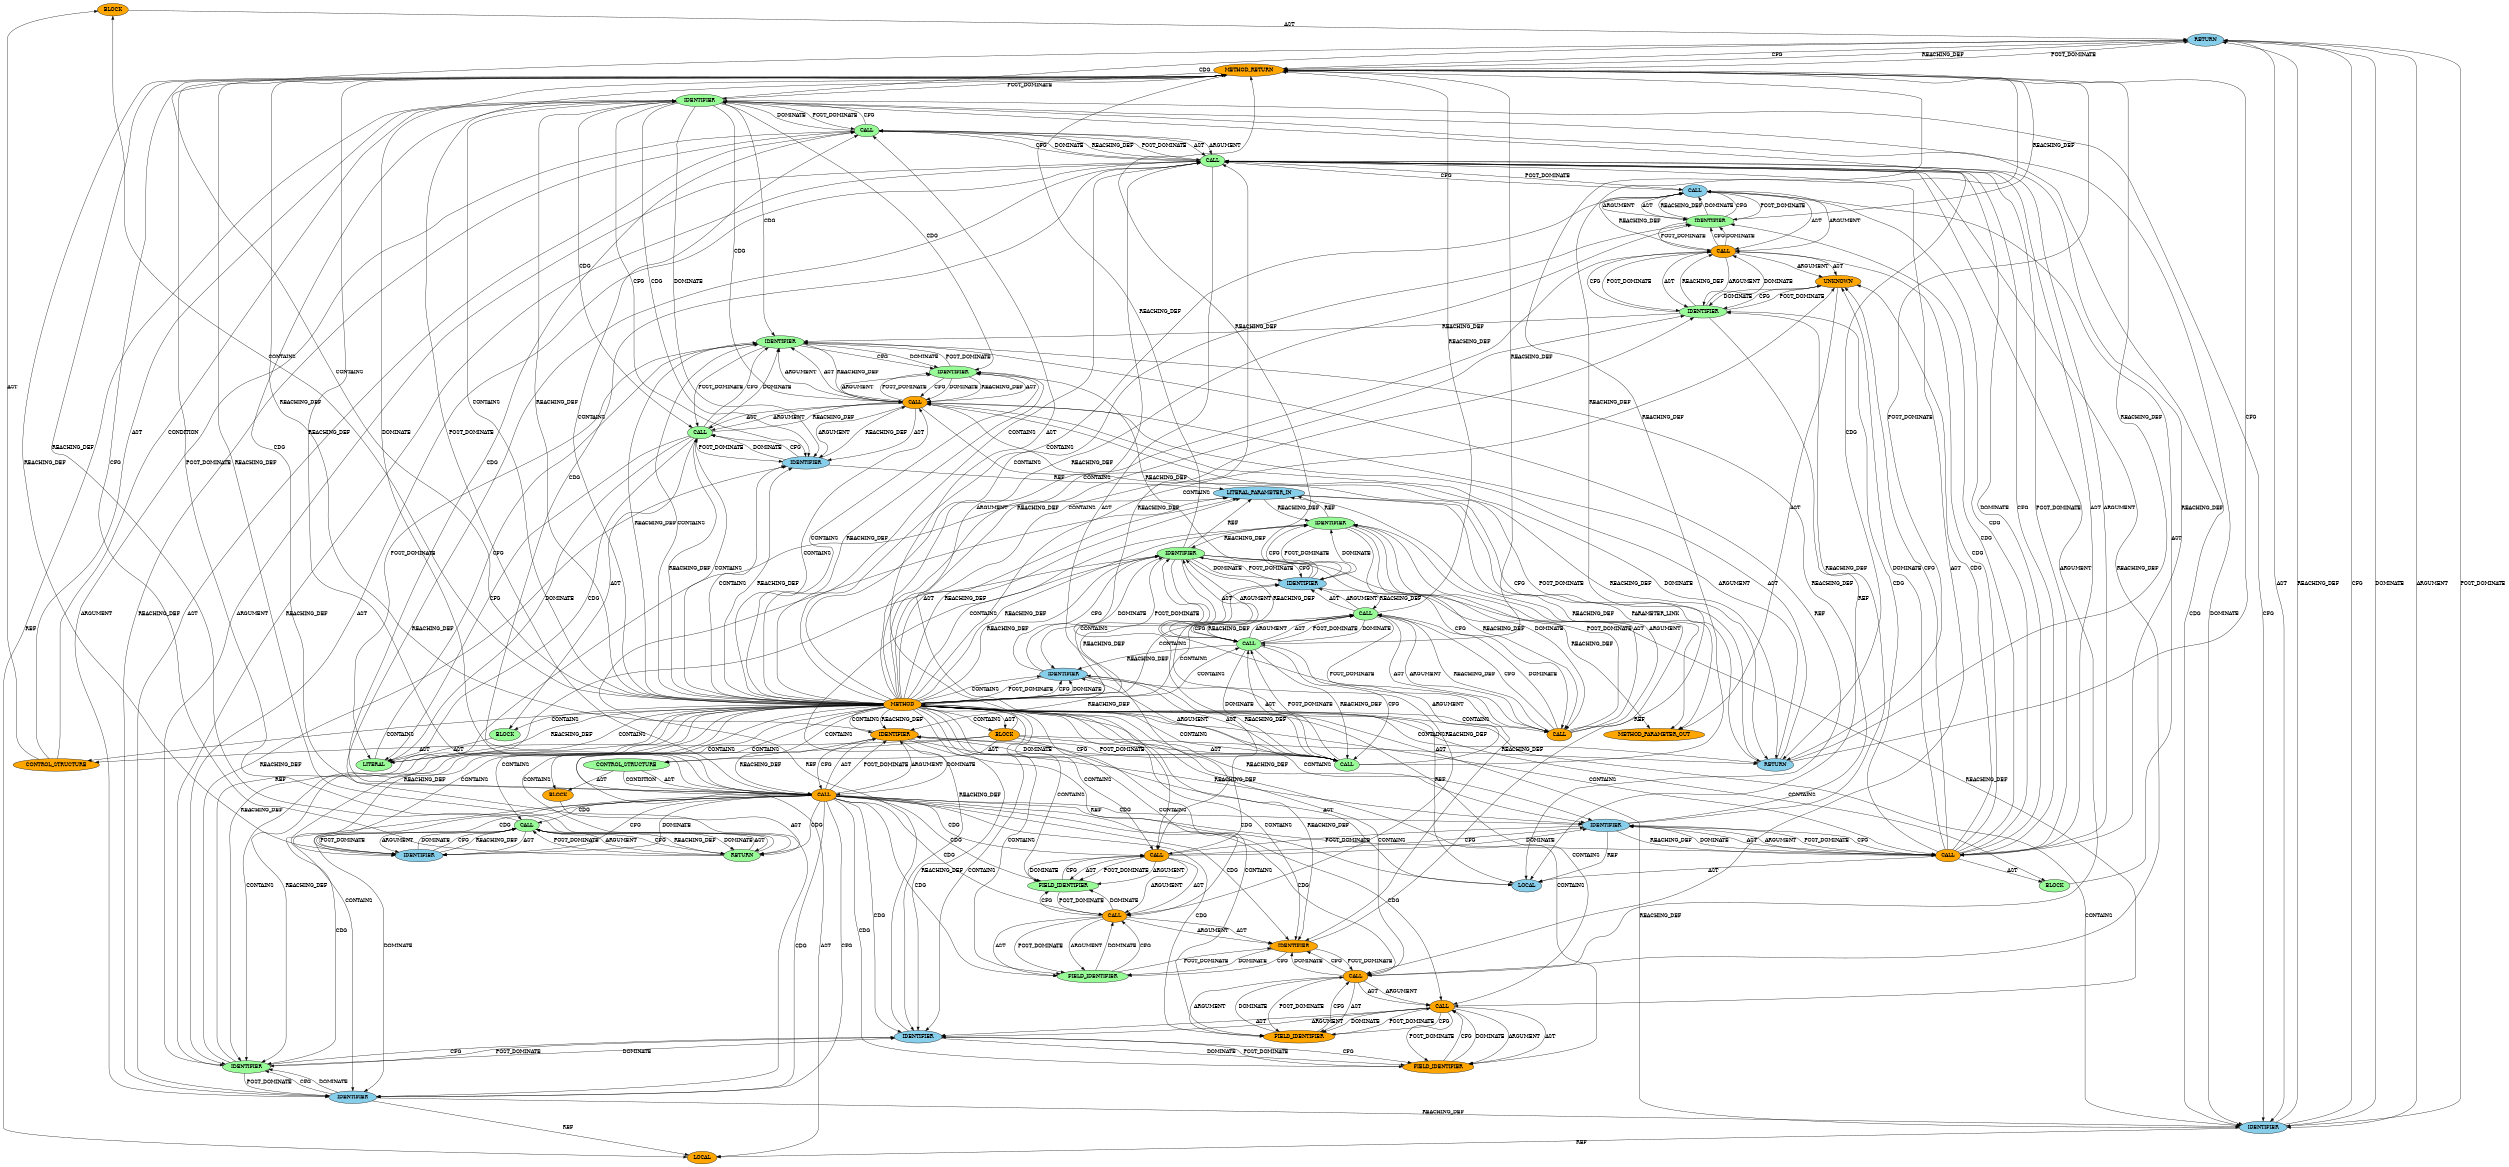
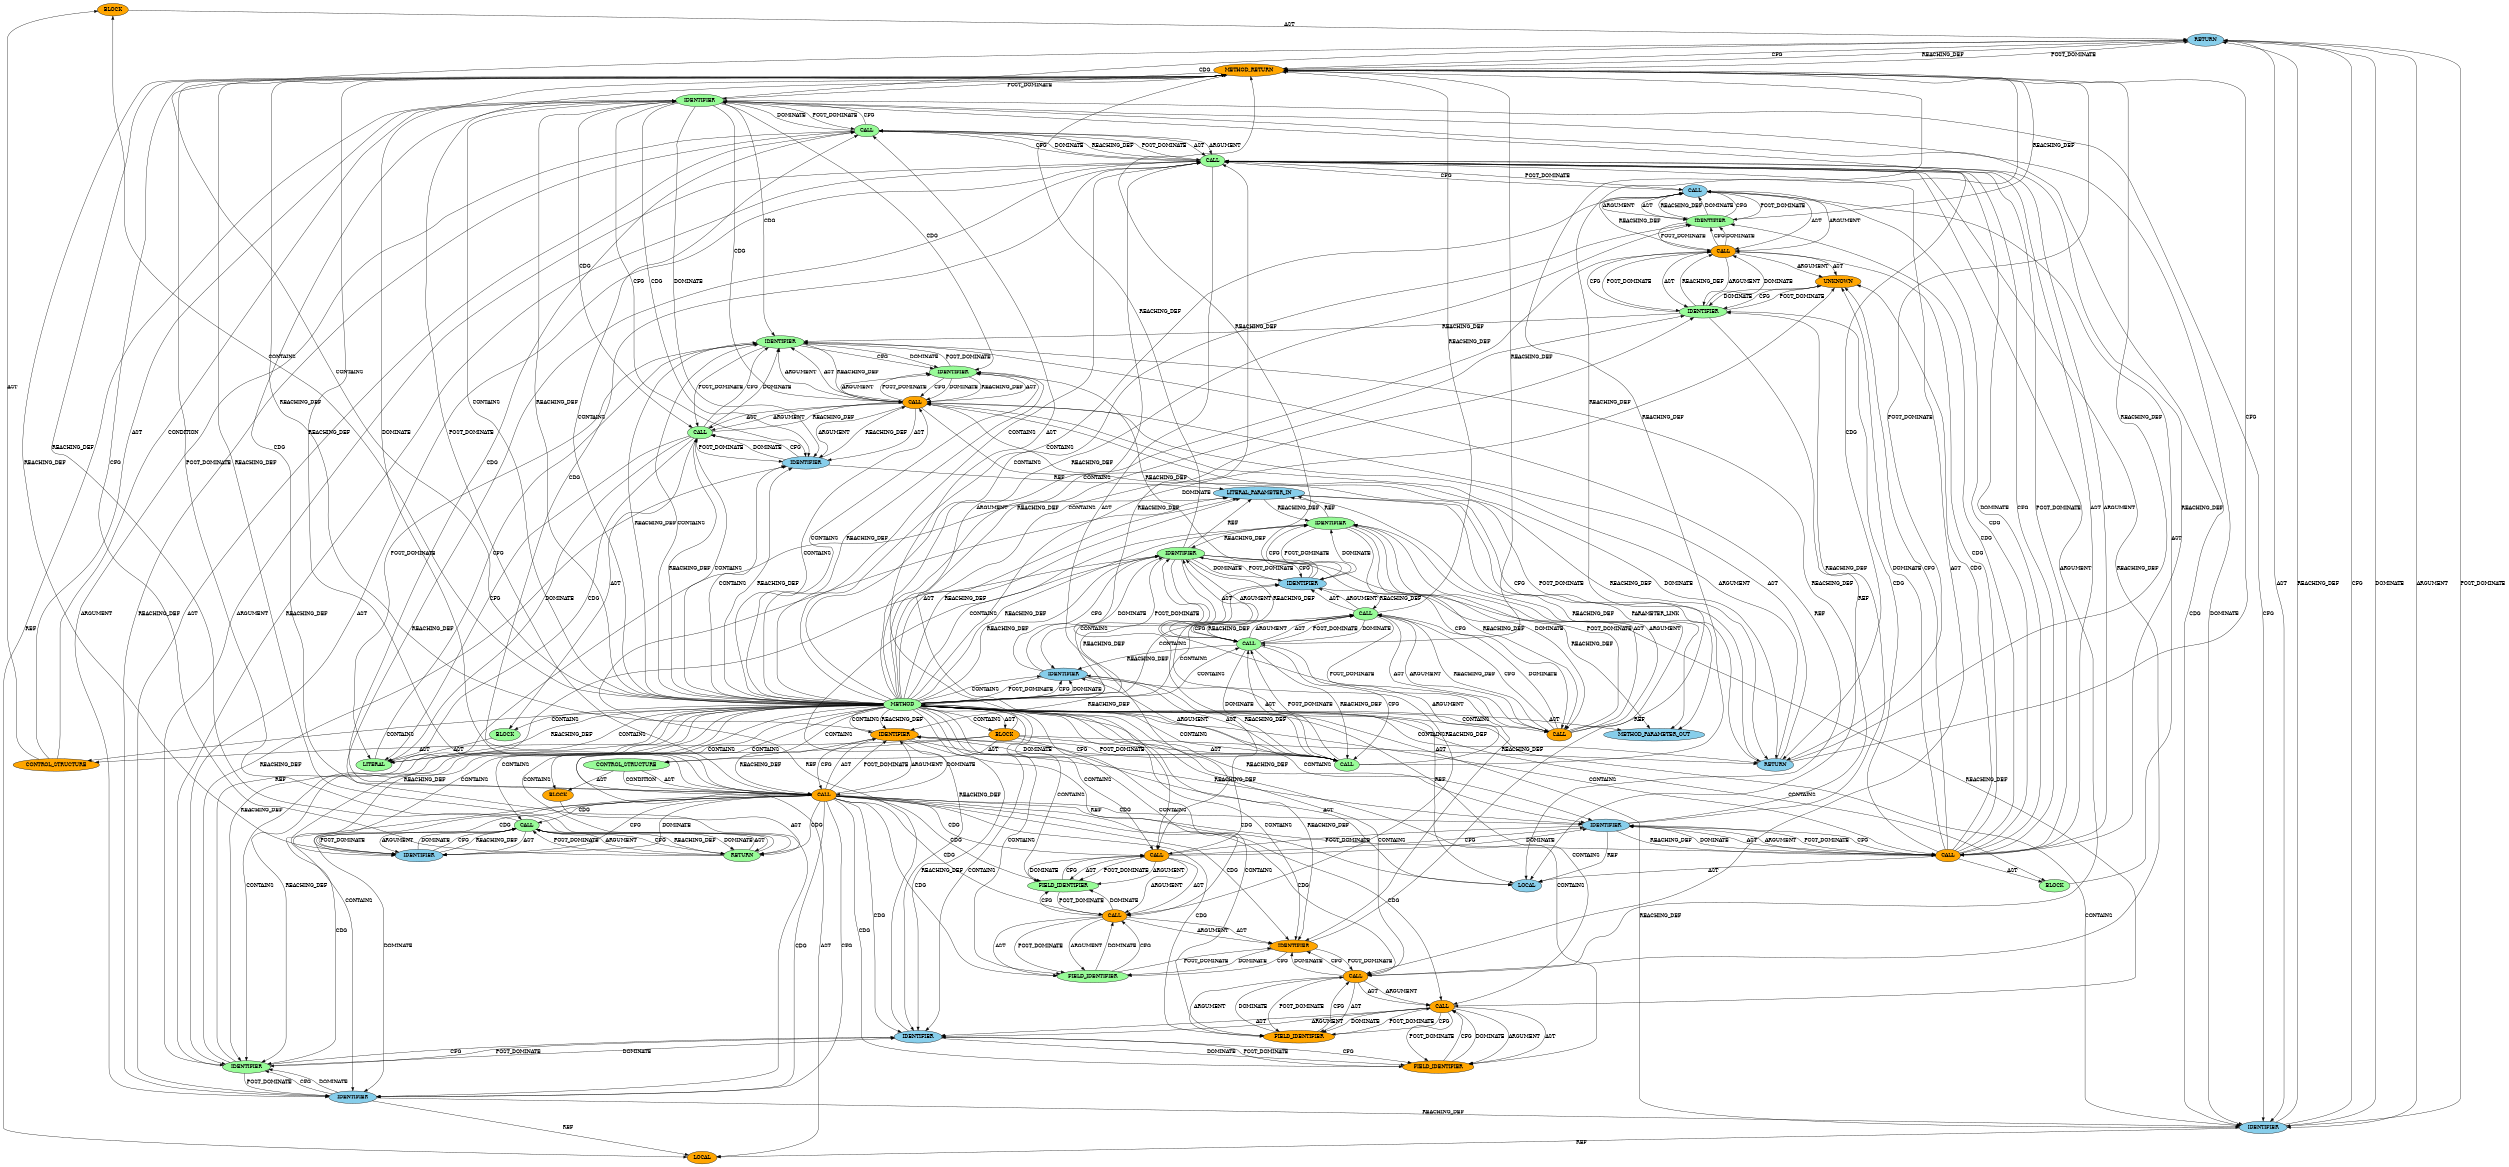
(1196, 493) -> (1196, 493)
(1787, 523) -> (1444, 715)
(902, 705) -> (902, 705)
(1654, 735) -> (1654, 735)
